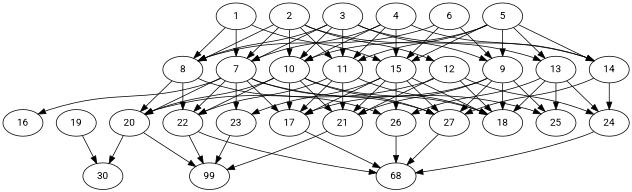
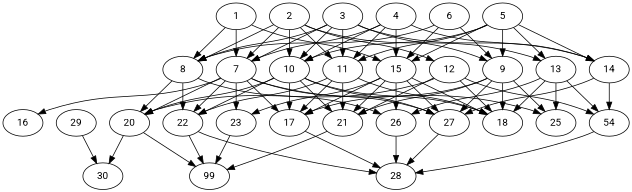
(76, 123) -> (76, 123)
(609, 123) -> (609, 123)
(396, 176) -> (396, 176)
